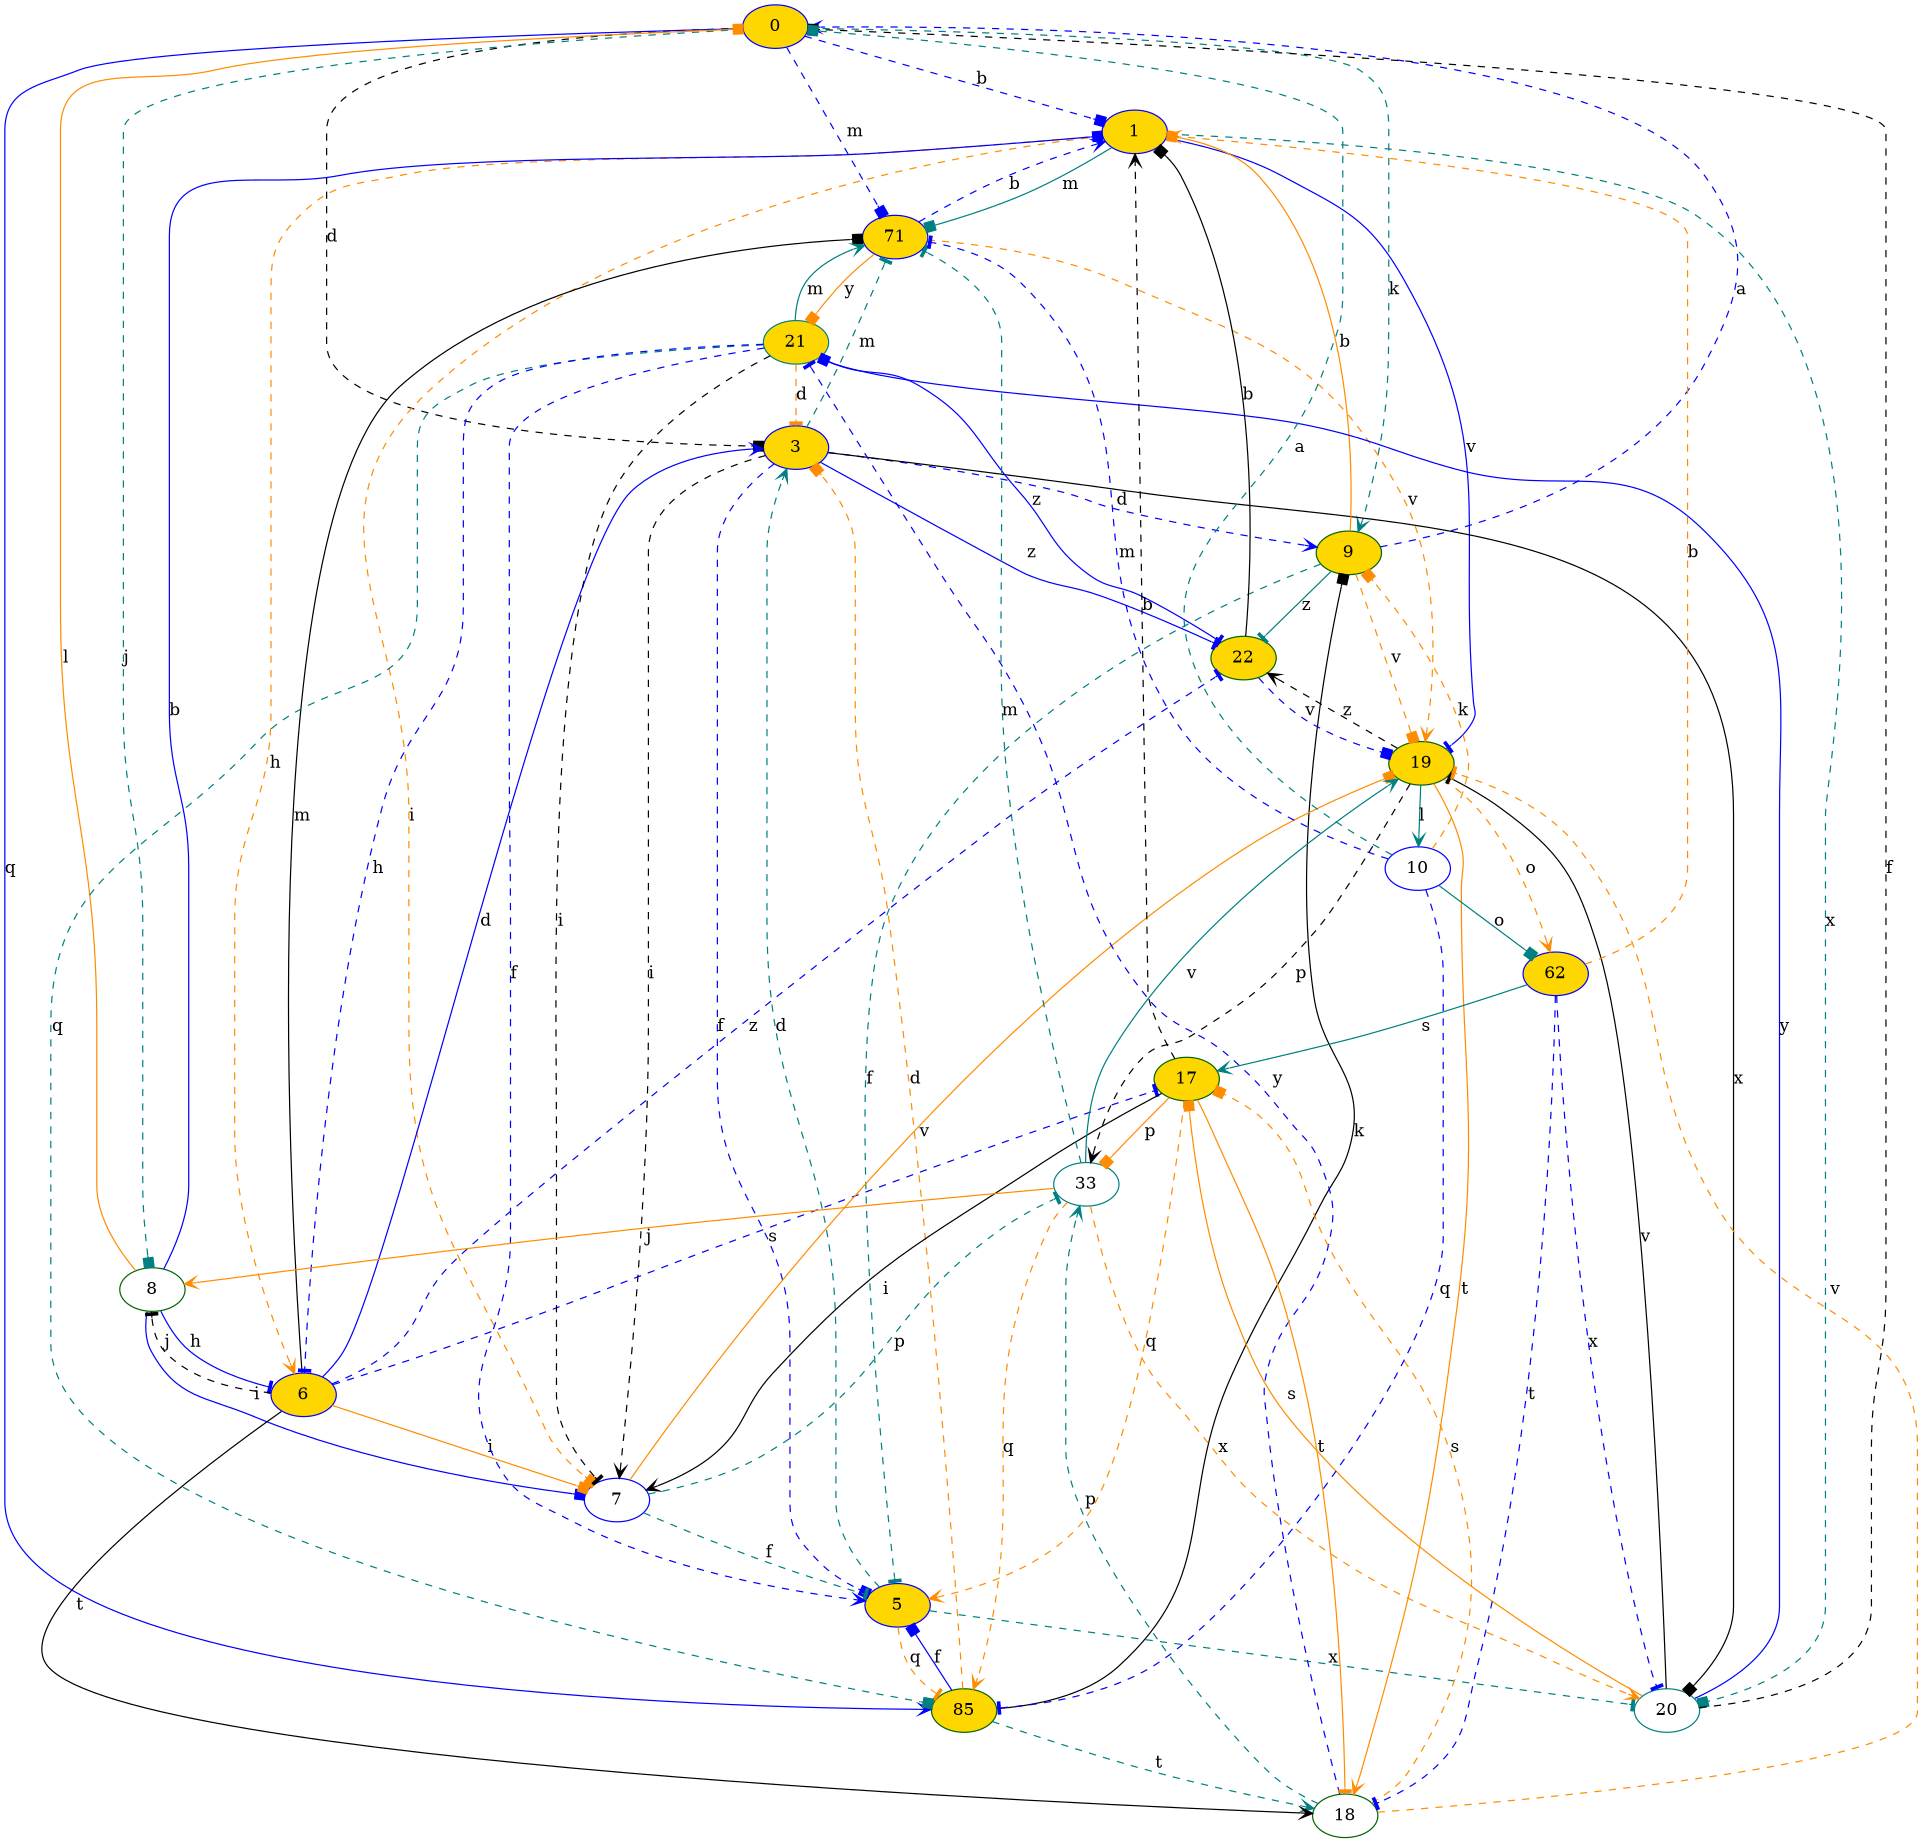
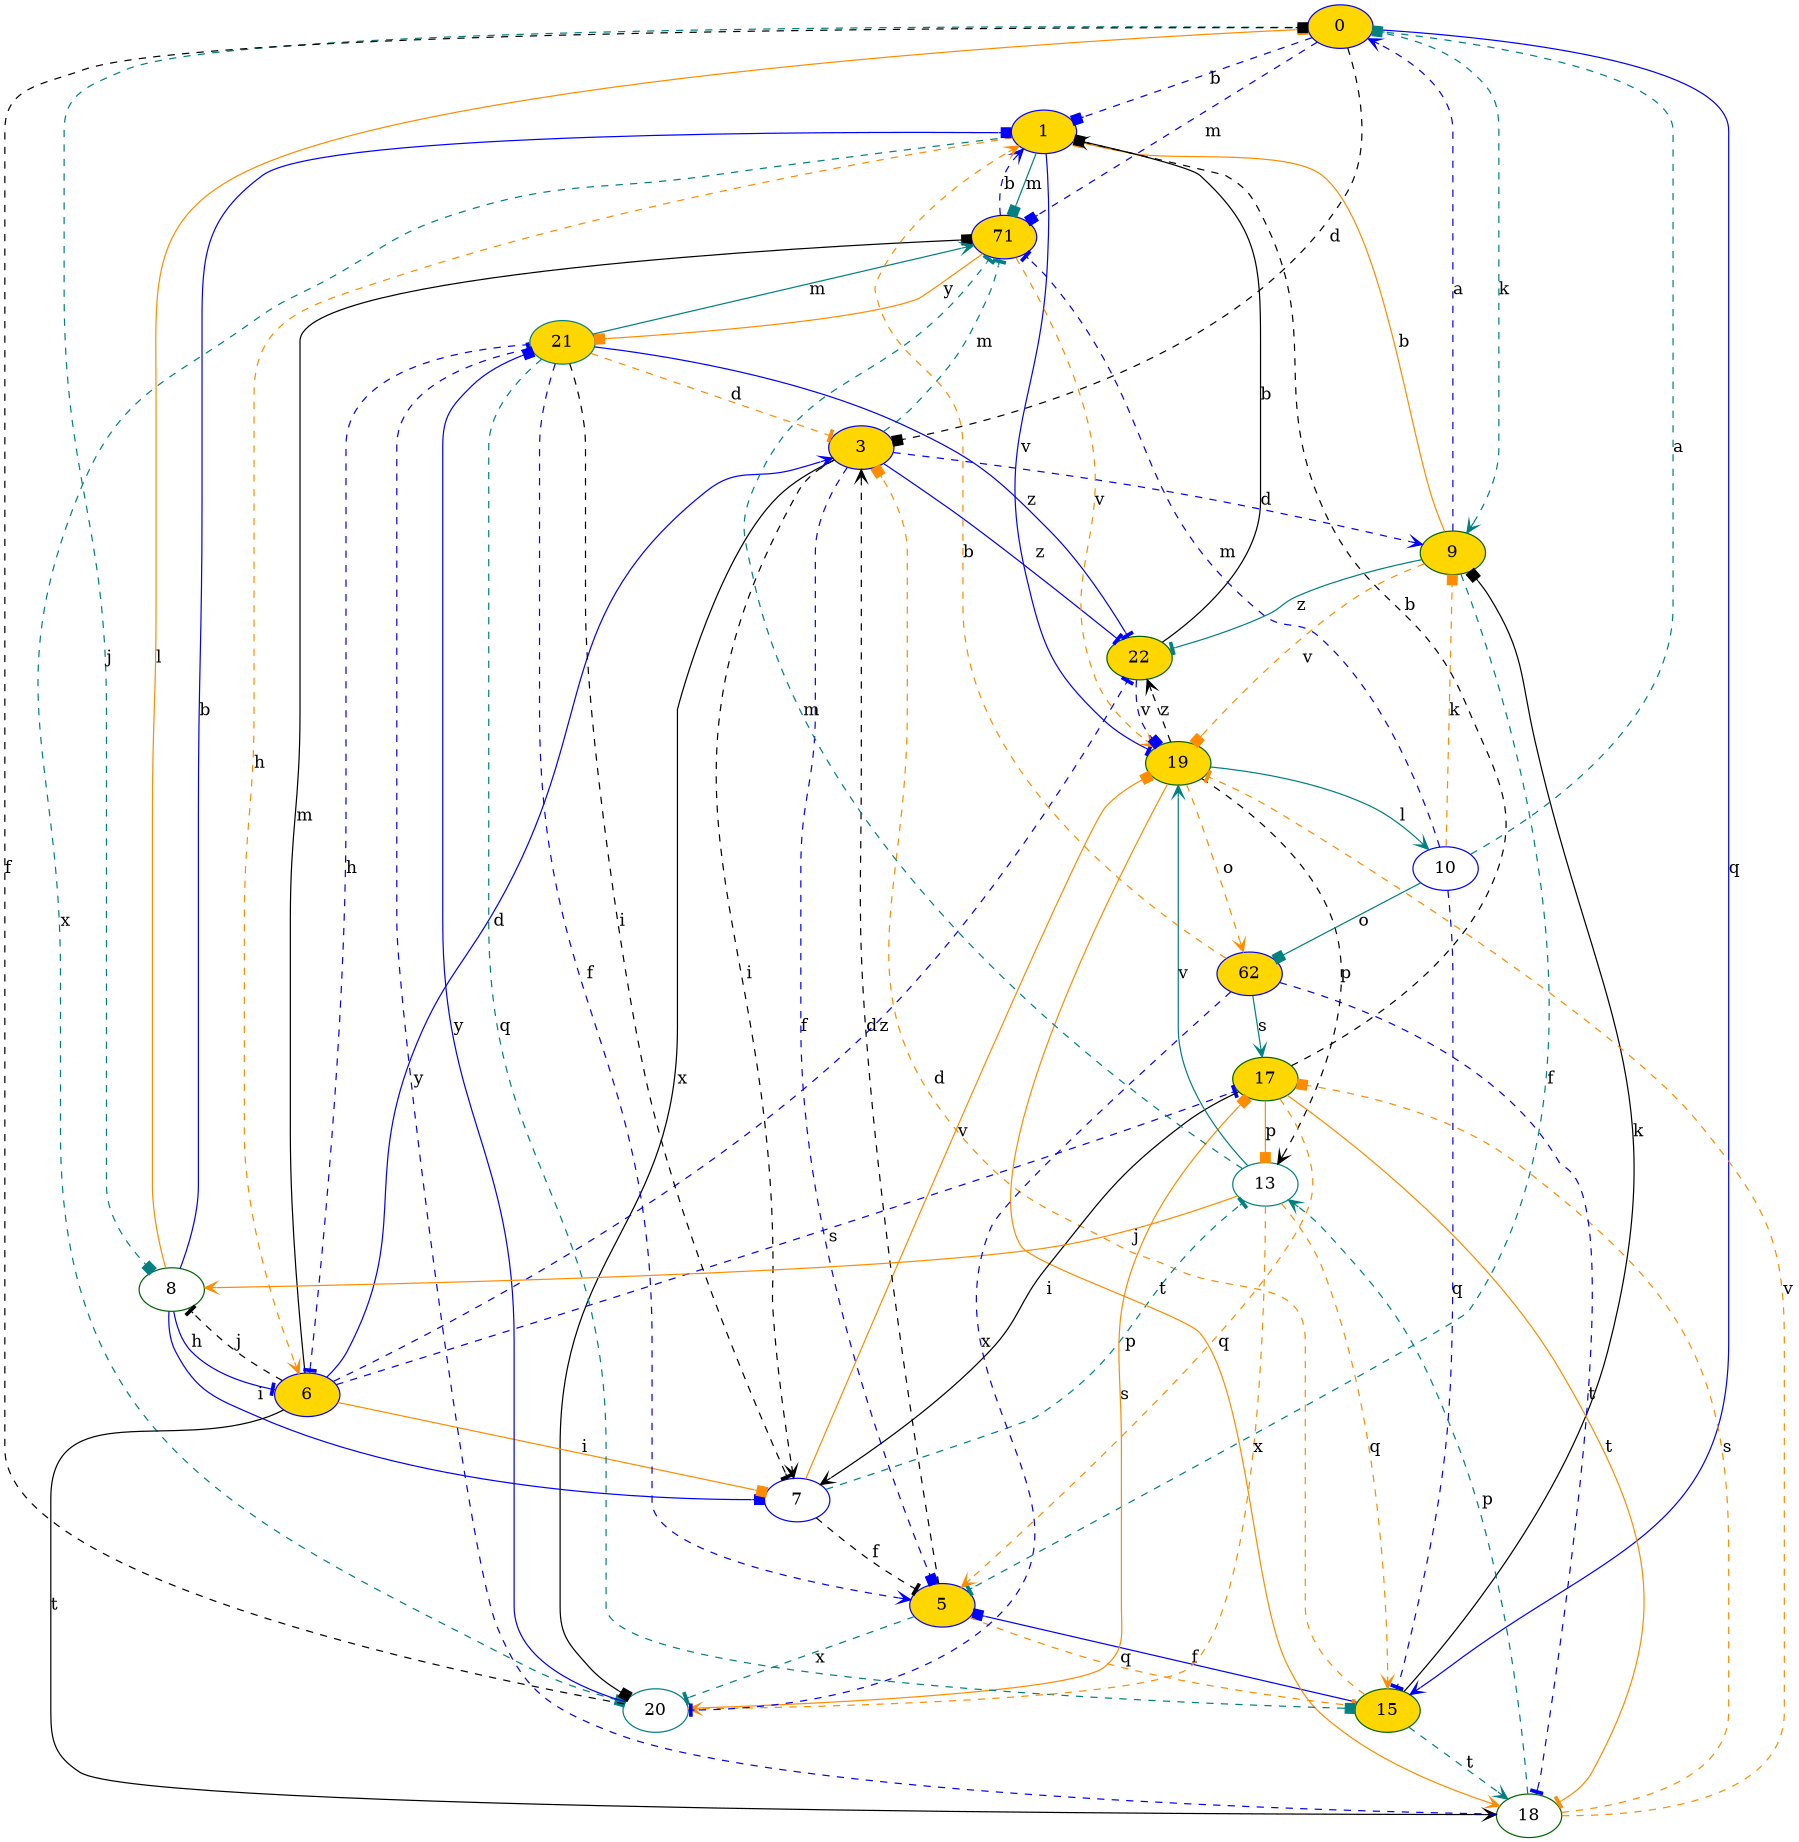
(369, 582) -> none
(778, 1042) -> (869, 1063)
(1086, 1184) -> (1265, 1184)
(1637, 1202) -> none
(752, 1557) -> (863, 1555)
(964, 1711) -> (1388, 1711)
